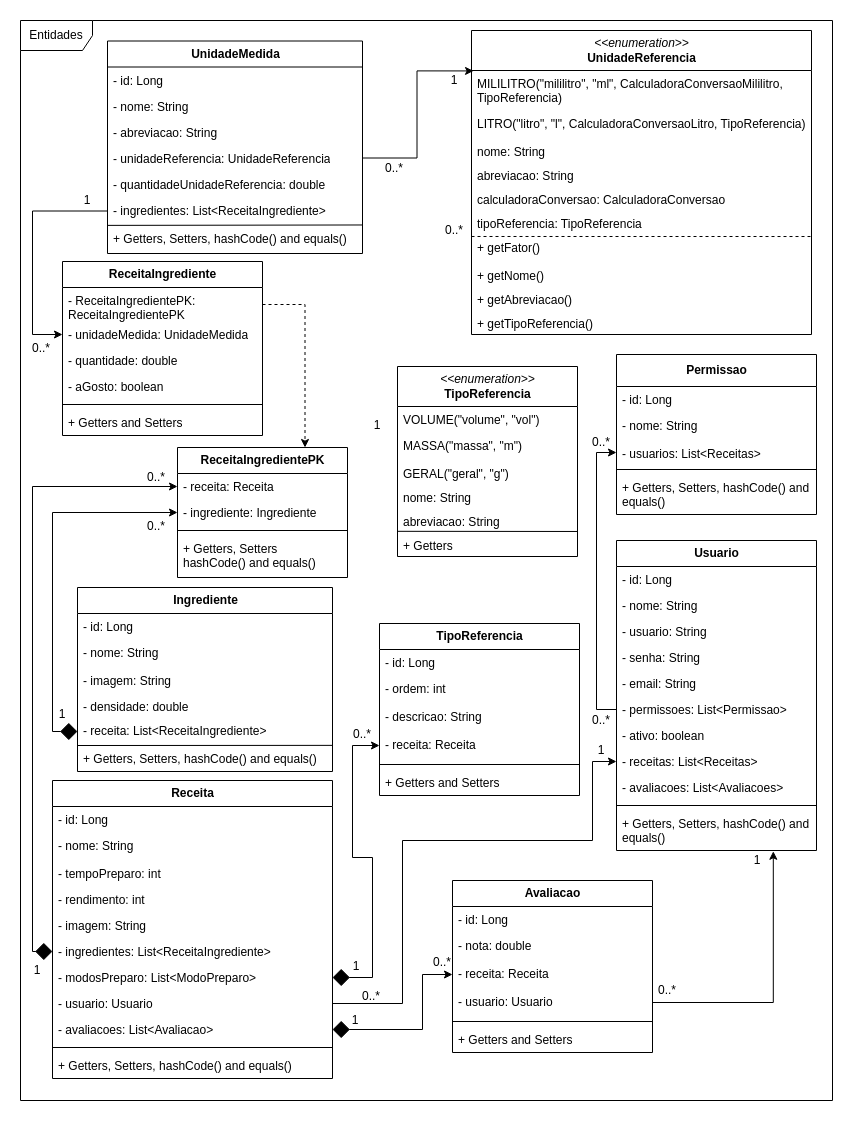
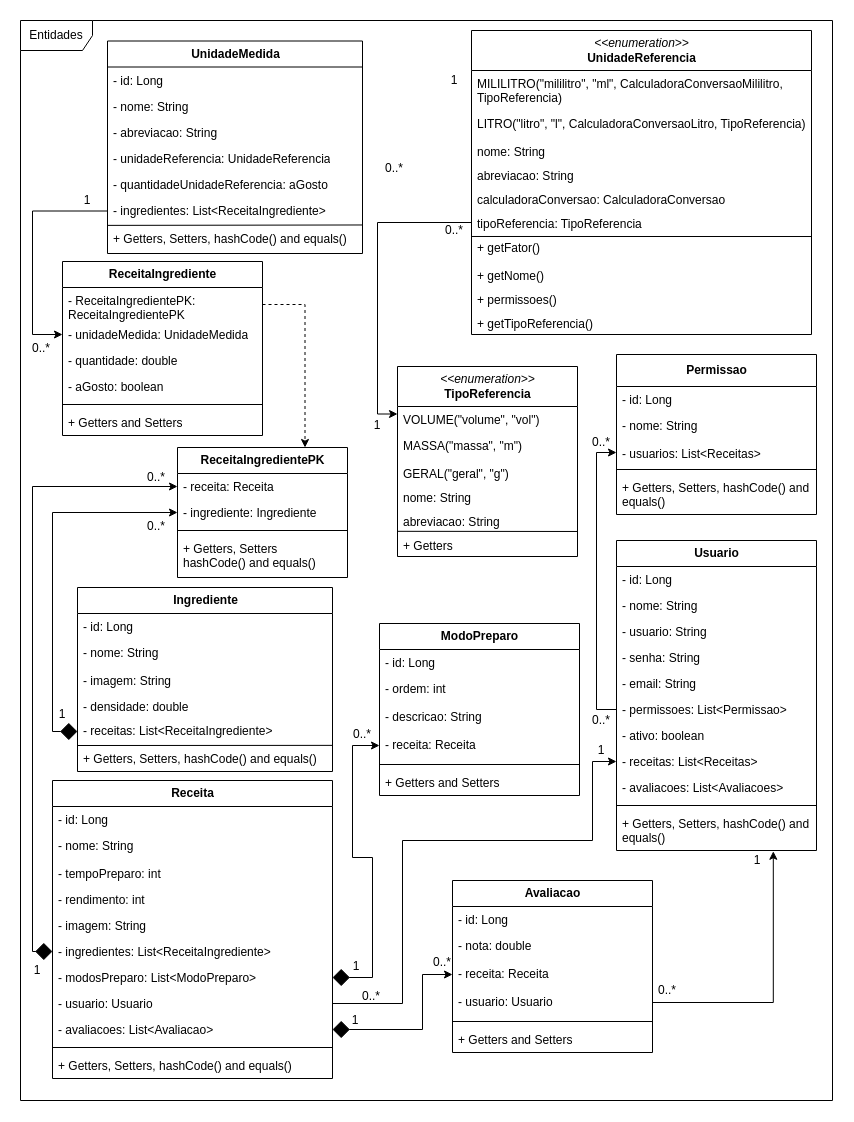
(417, 117) -> none
(227, 186) -> (228, 186)
(641, 237) -> (641, 237)
none -> (378, 278)
(532, 301) -> (521, 301)
(480, 637) -> (480, 637)
(190, 732) -> (194, 732)
